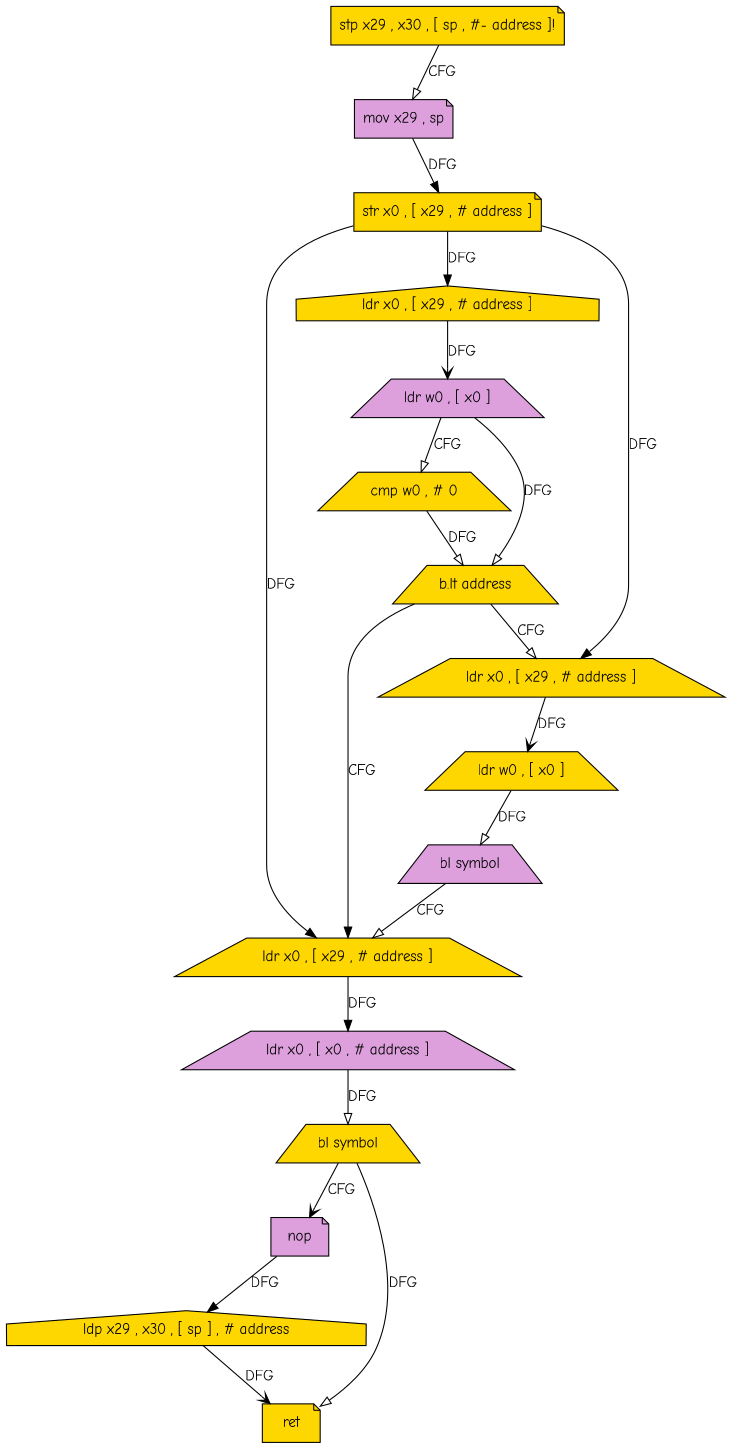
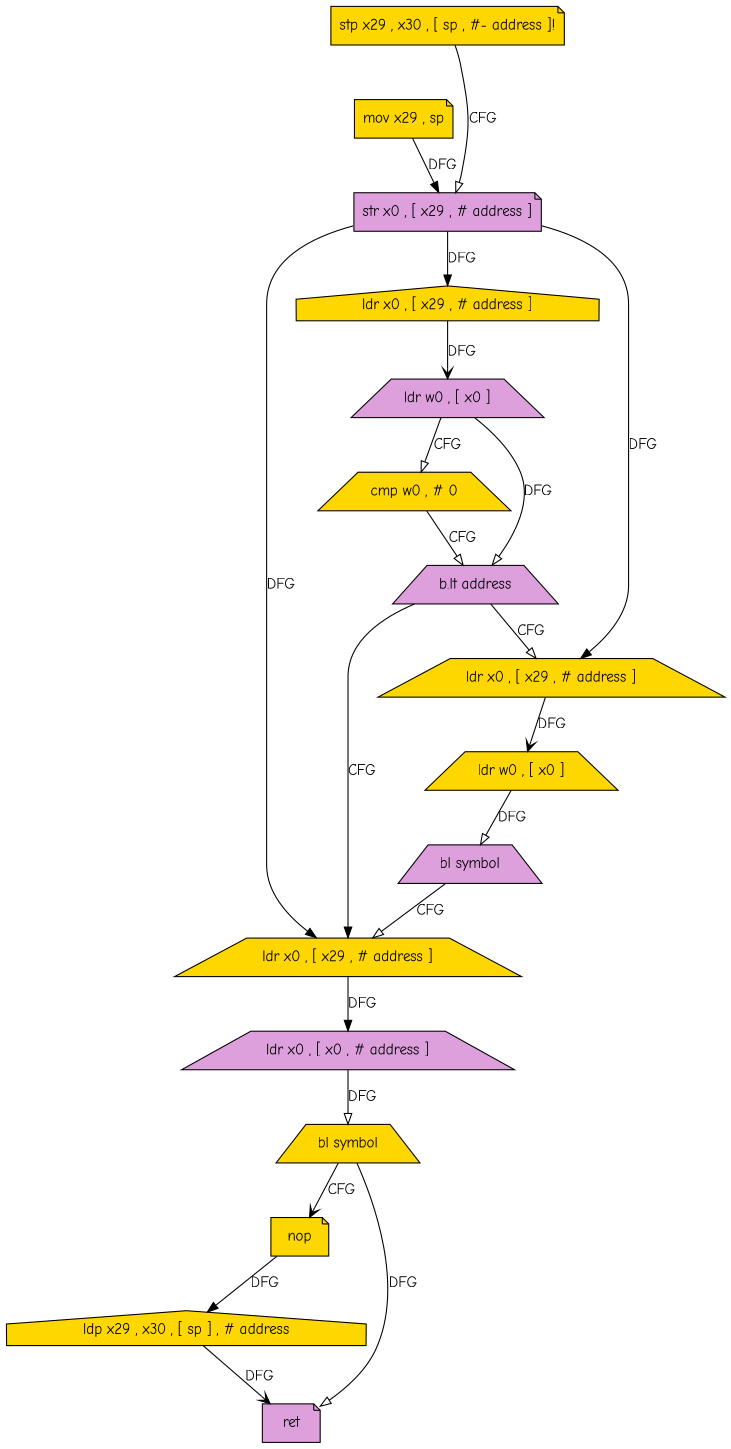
(428, 67) -> (468, 113)
(404, 119) -> (404, 119)
(448, 212) -> (448, 212)
(463, 538) -> (463, 538)
(475, 585) -> (475, 585)
(300, 1237) -> (300, 1237)
(291, 1423) -> (291, 1423)
